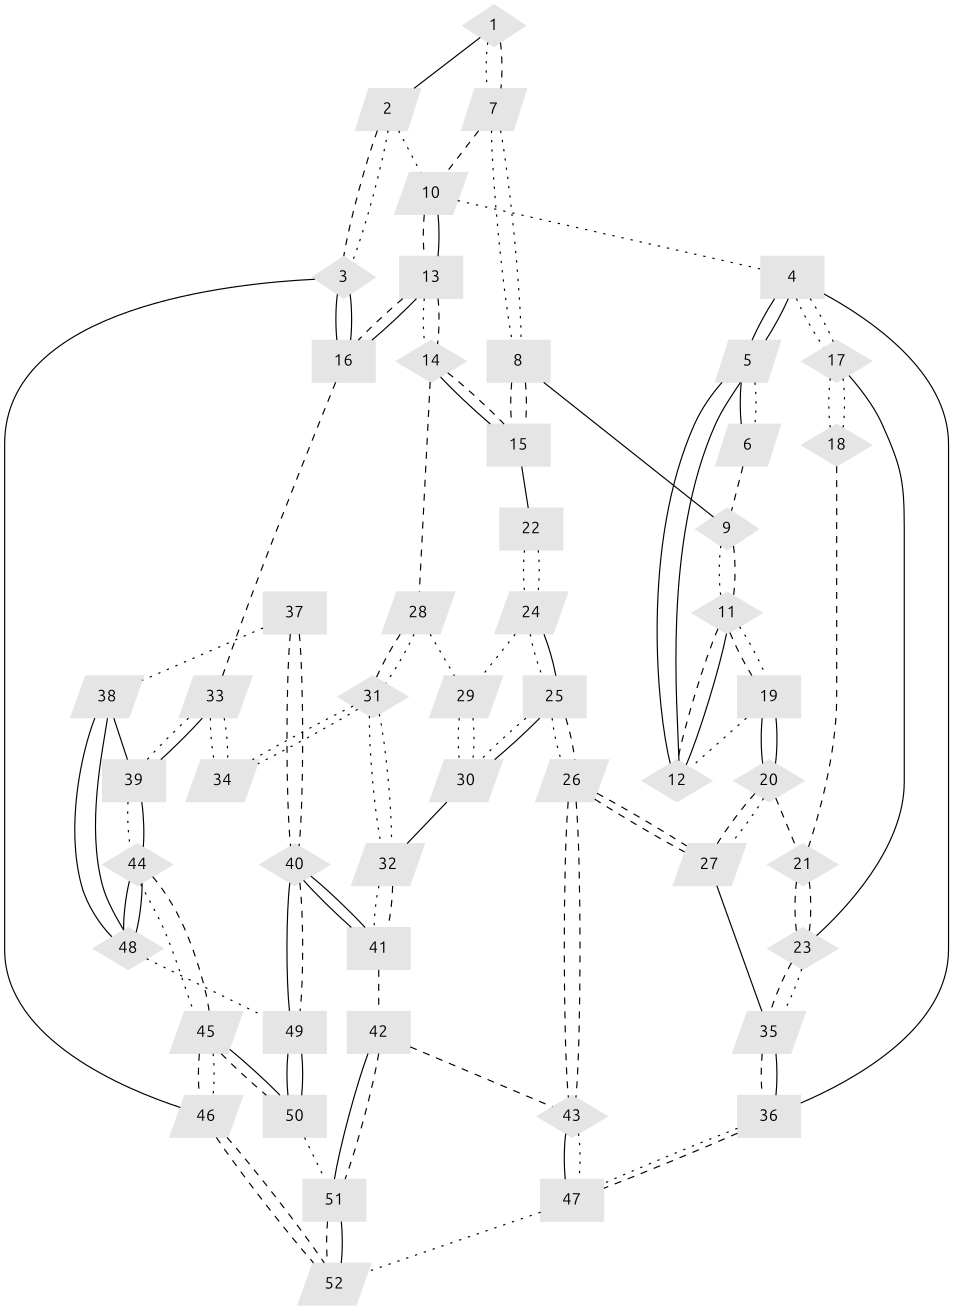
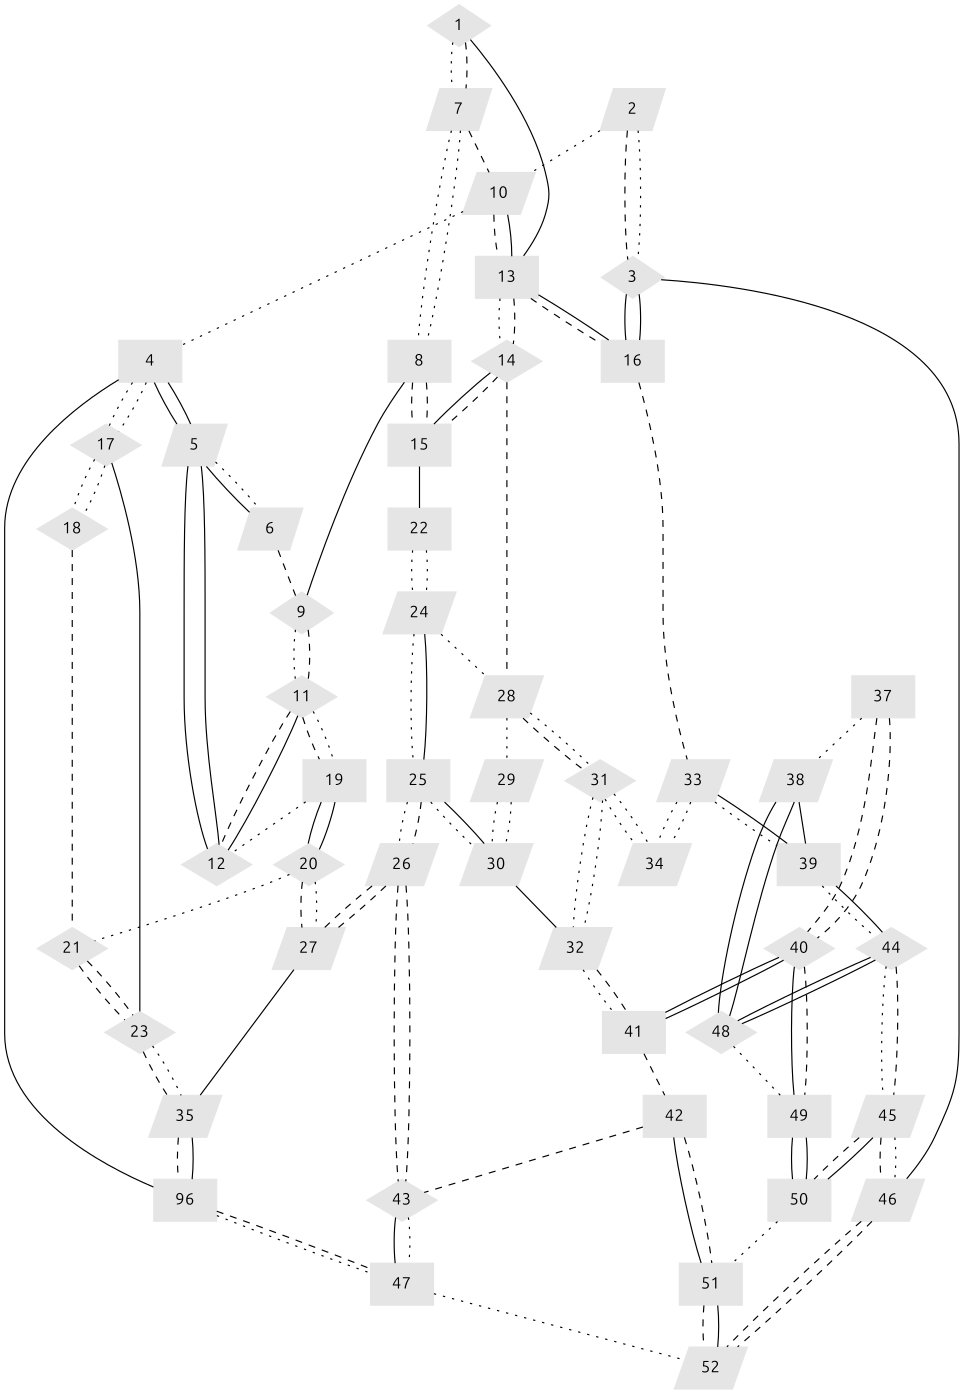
(447, 63) -> (535, 142)
(499, 655) -> (463, 655)
(786, 823) -> (193, 910)
(769, 1116) -> (185, 1200)
